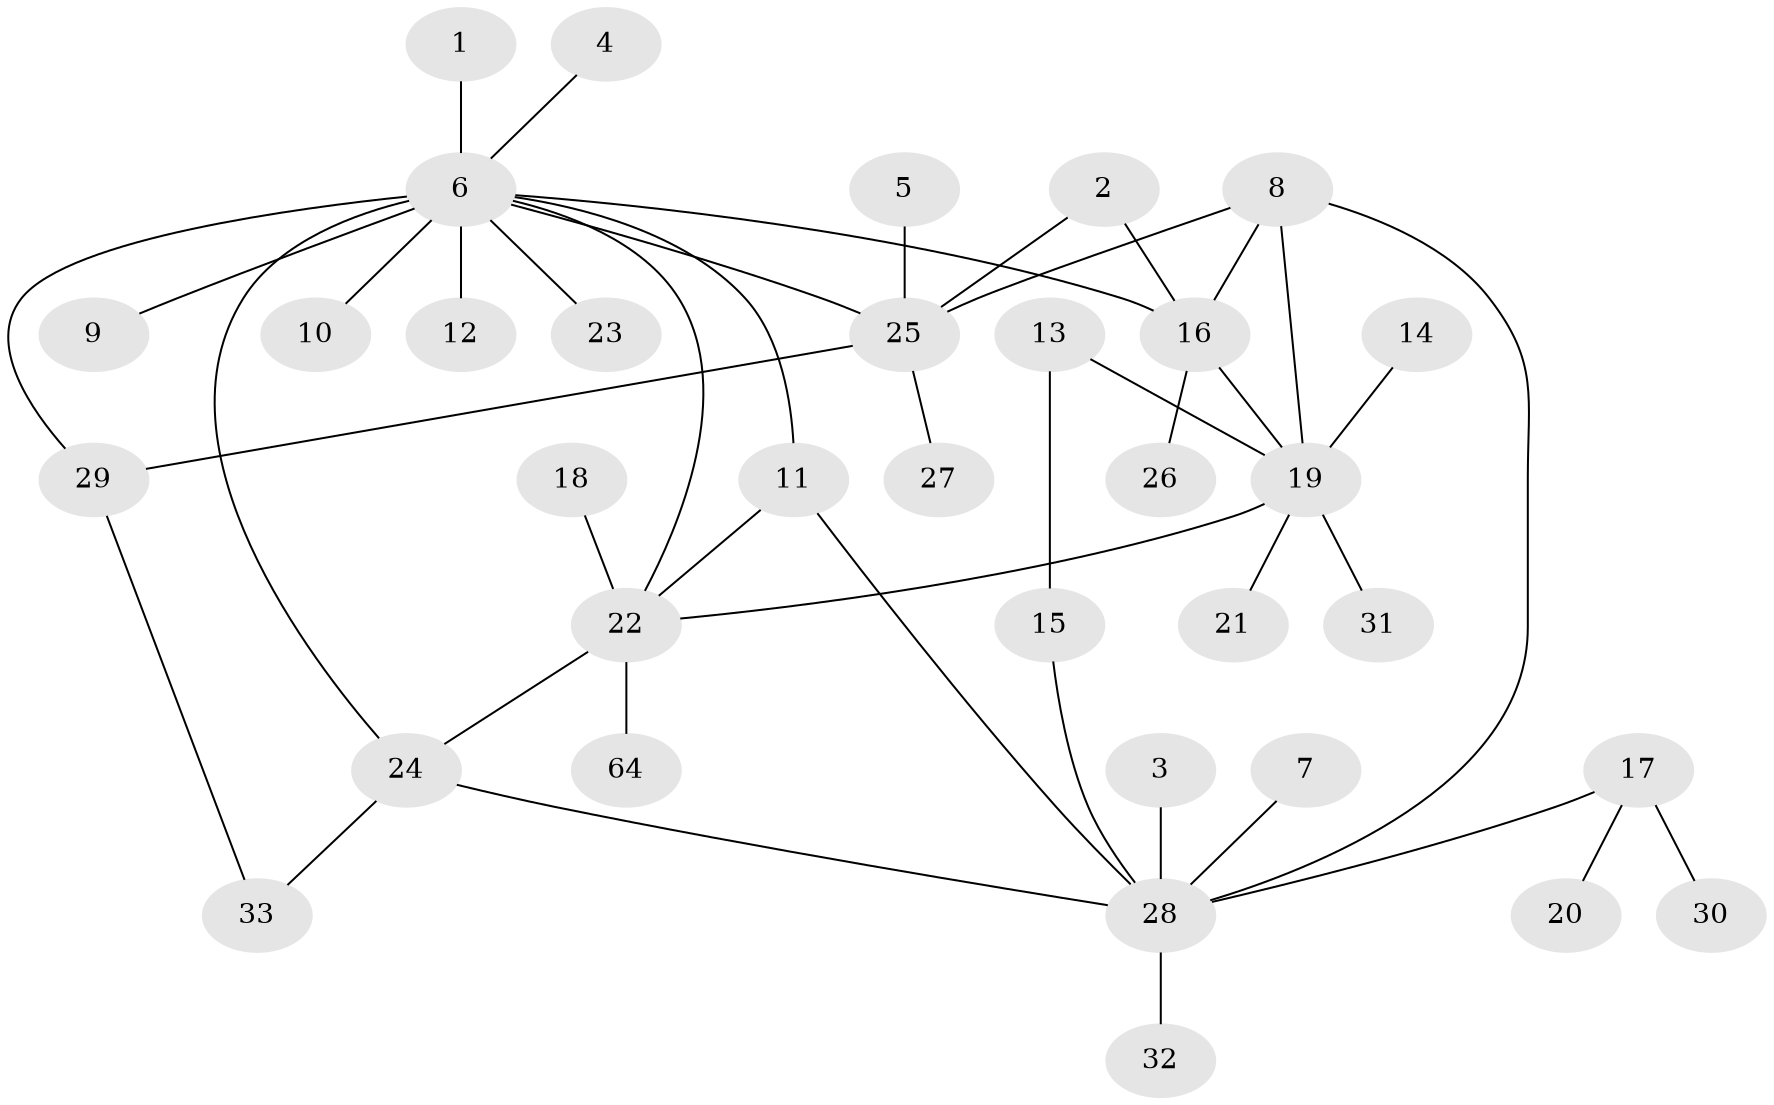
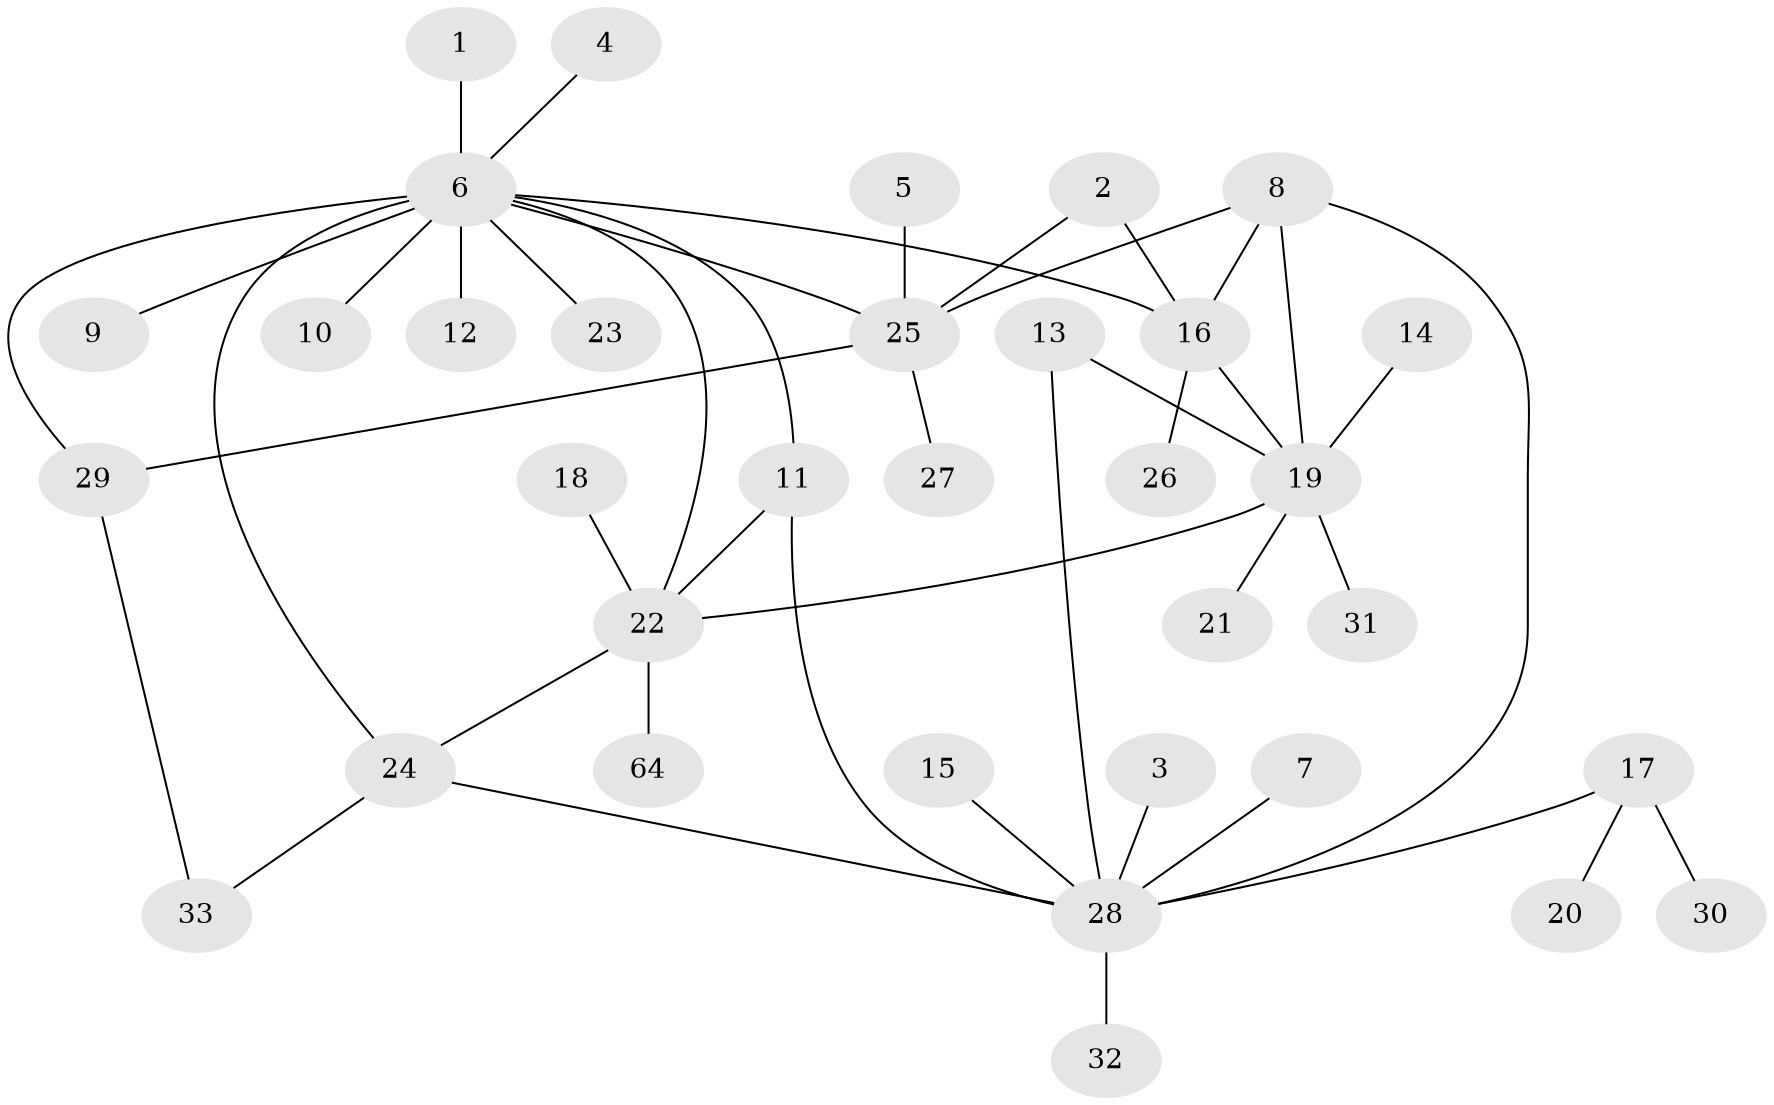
(1050, 480) -> (1069, 626)
